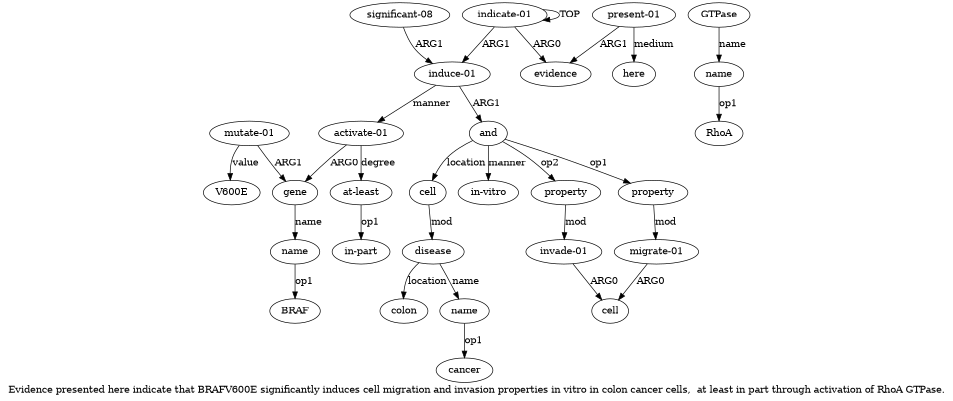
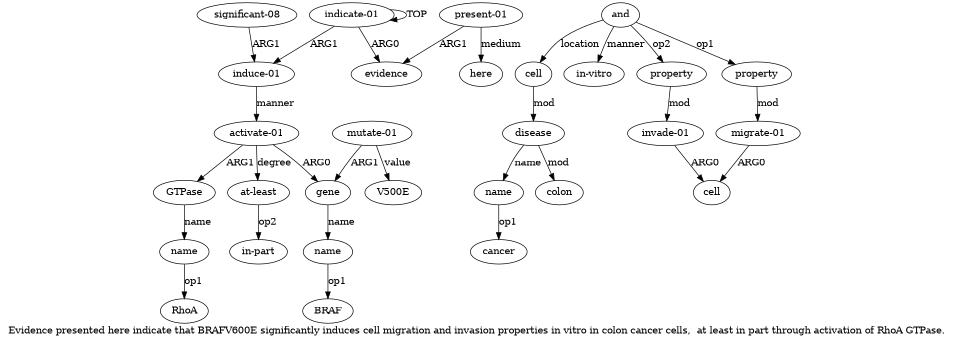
(469, 101) -> none
none -> (223, 161)
(232, 193) -> (393, 193)
(370, 222) -> (268, 222)
(427, 281) -> (558, 163)
